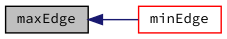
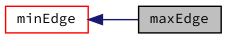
(120, 20) -> (120, 20)
